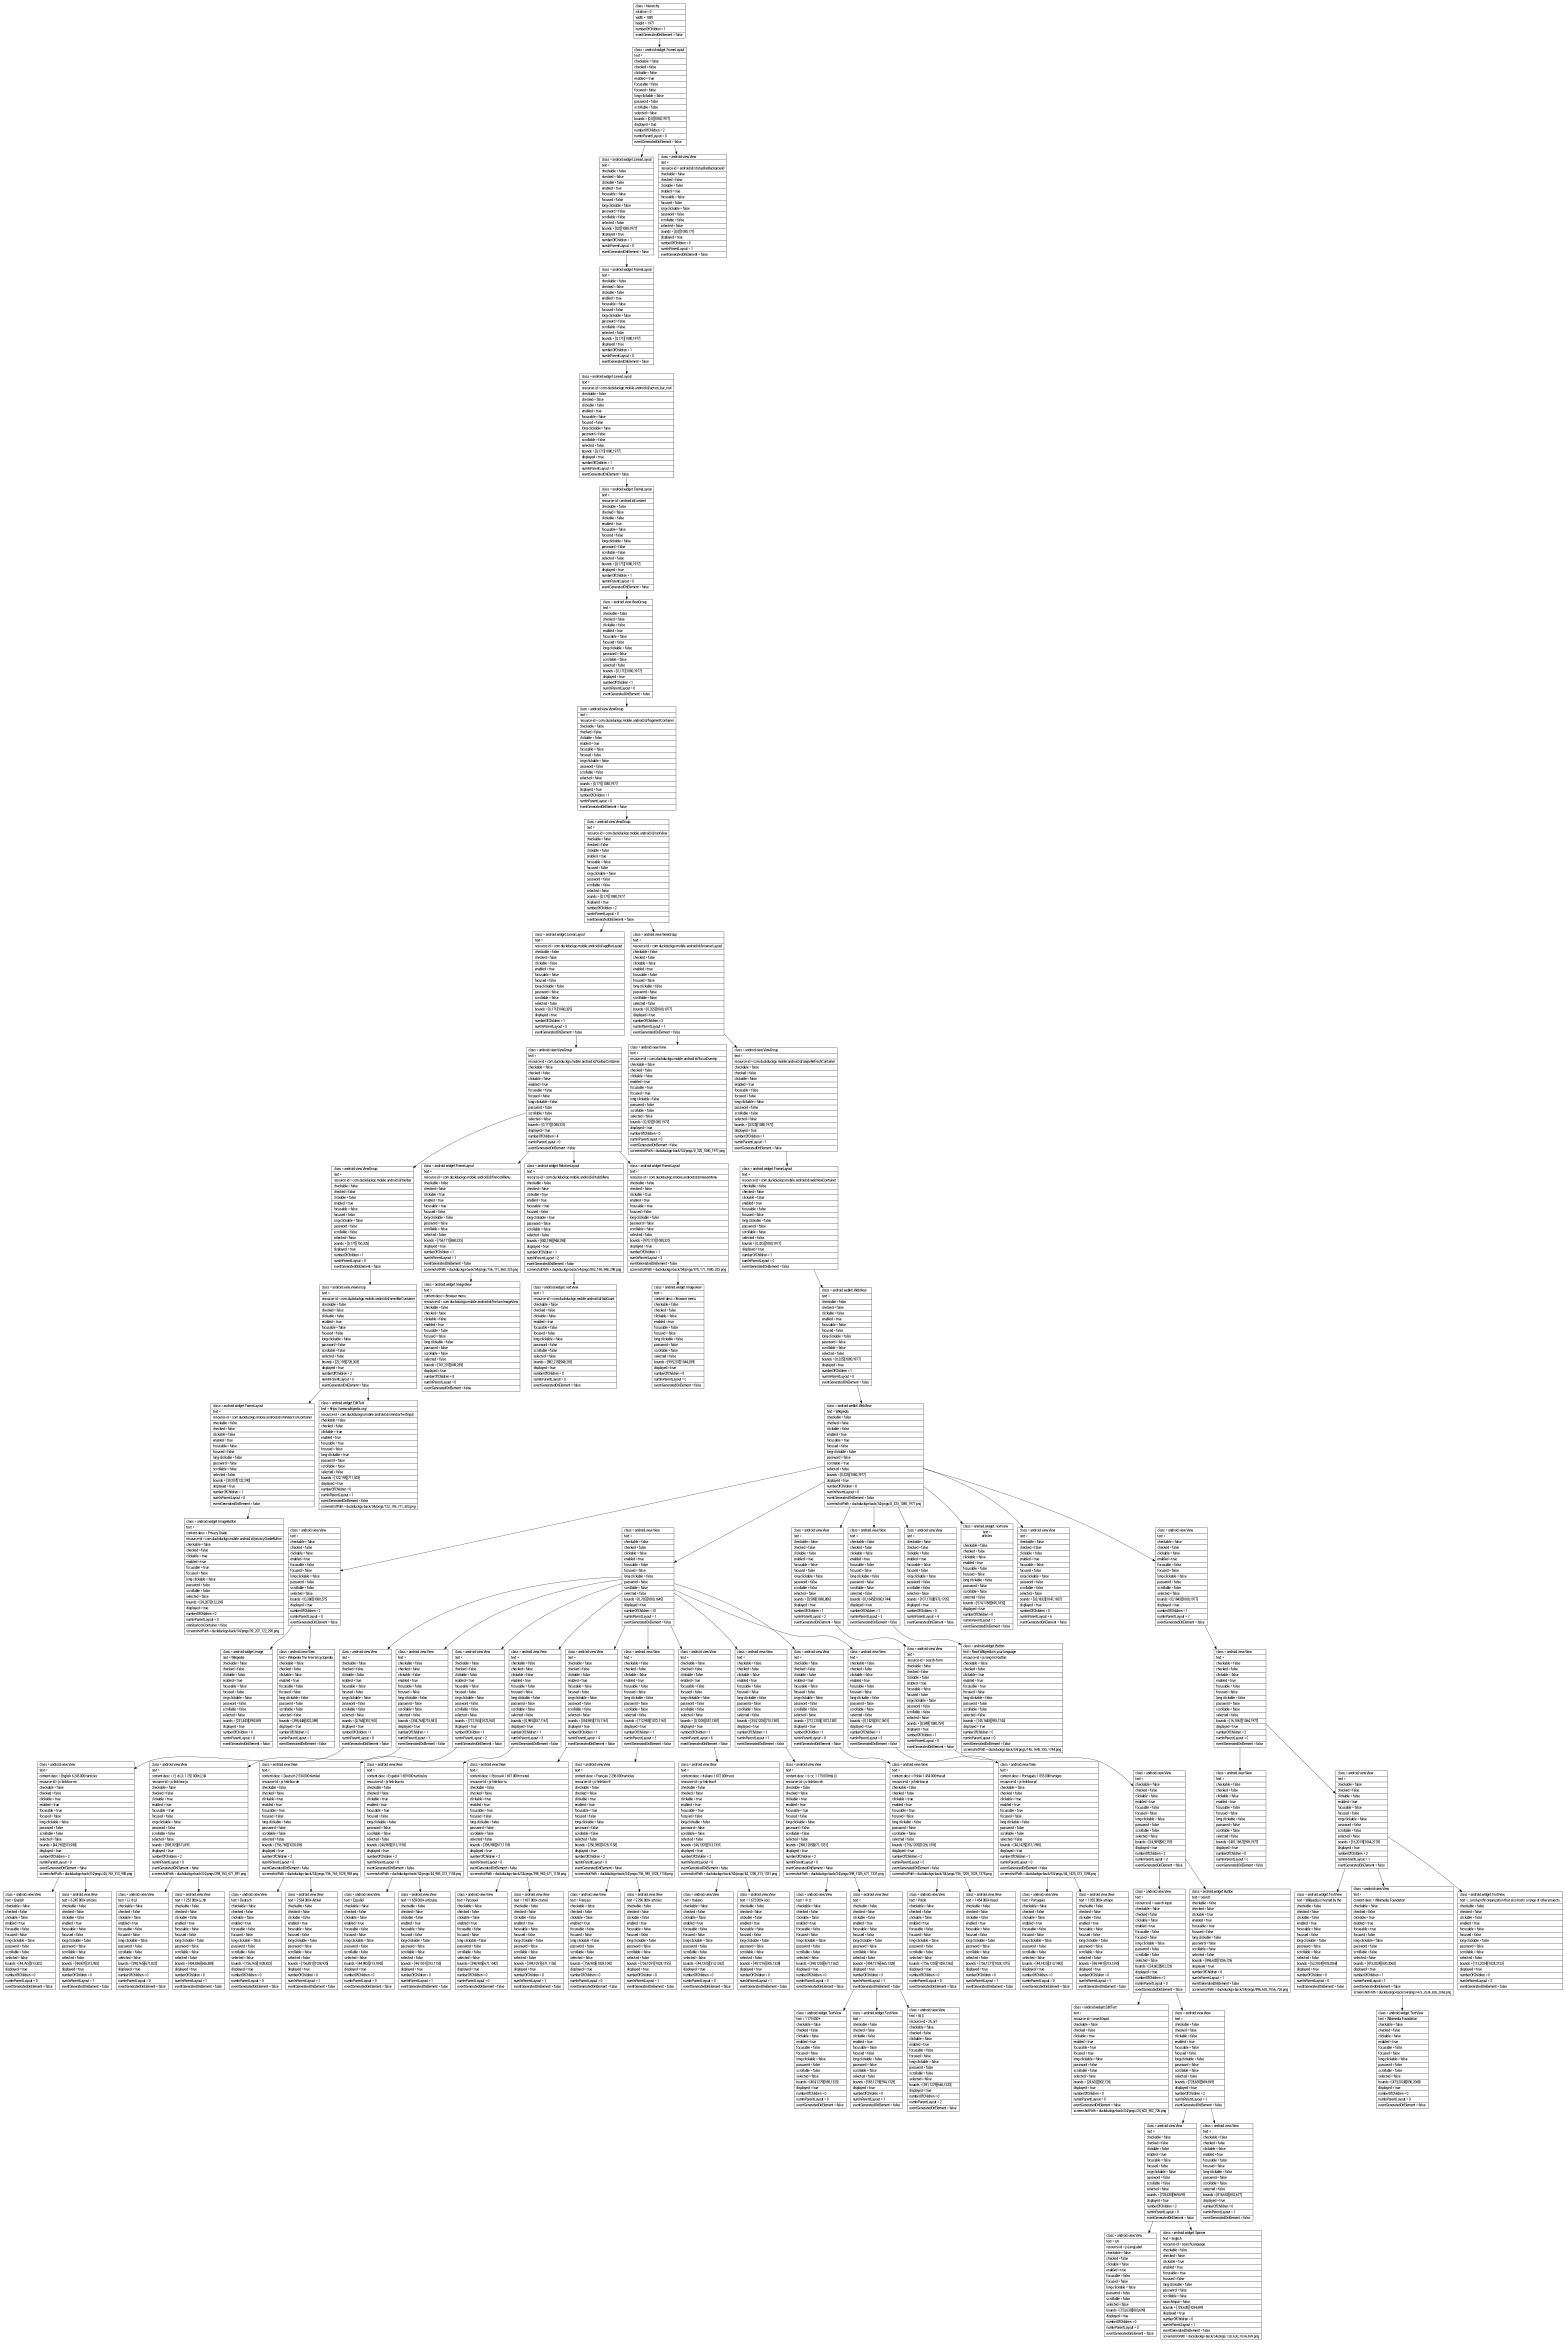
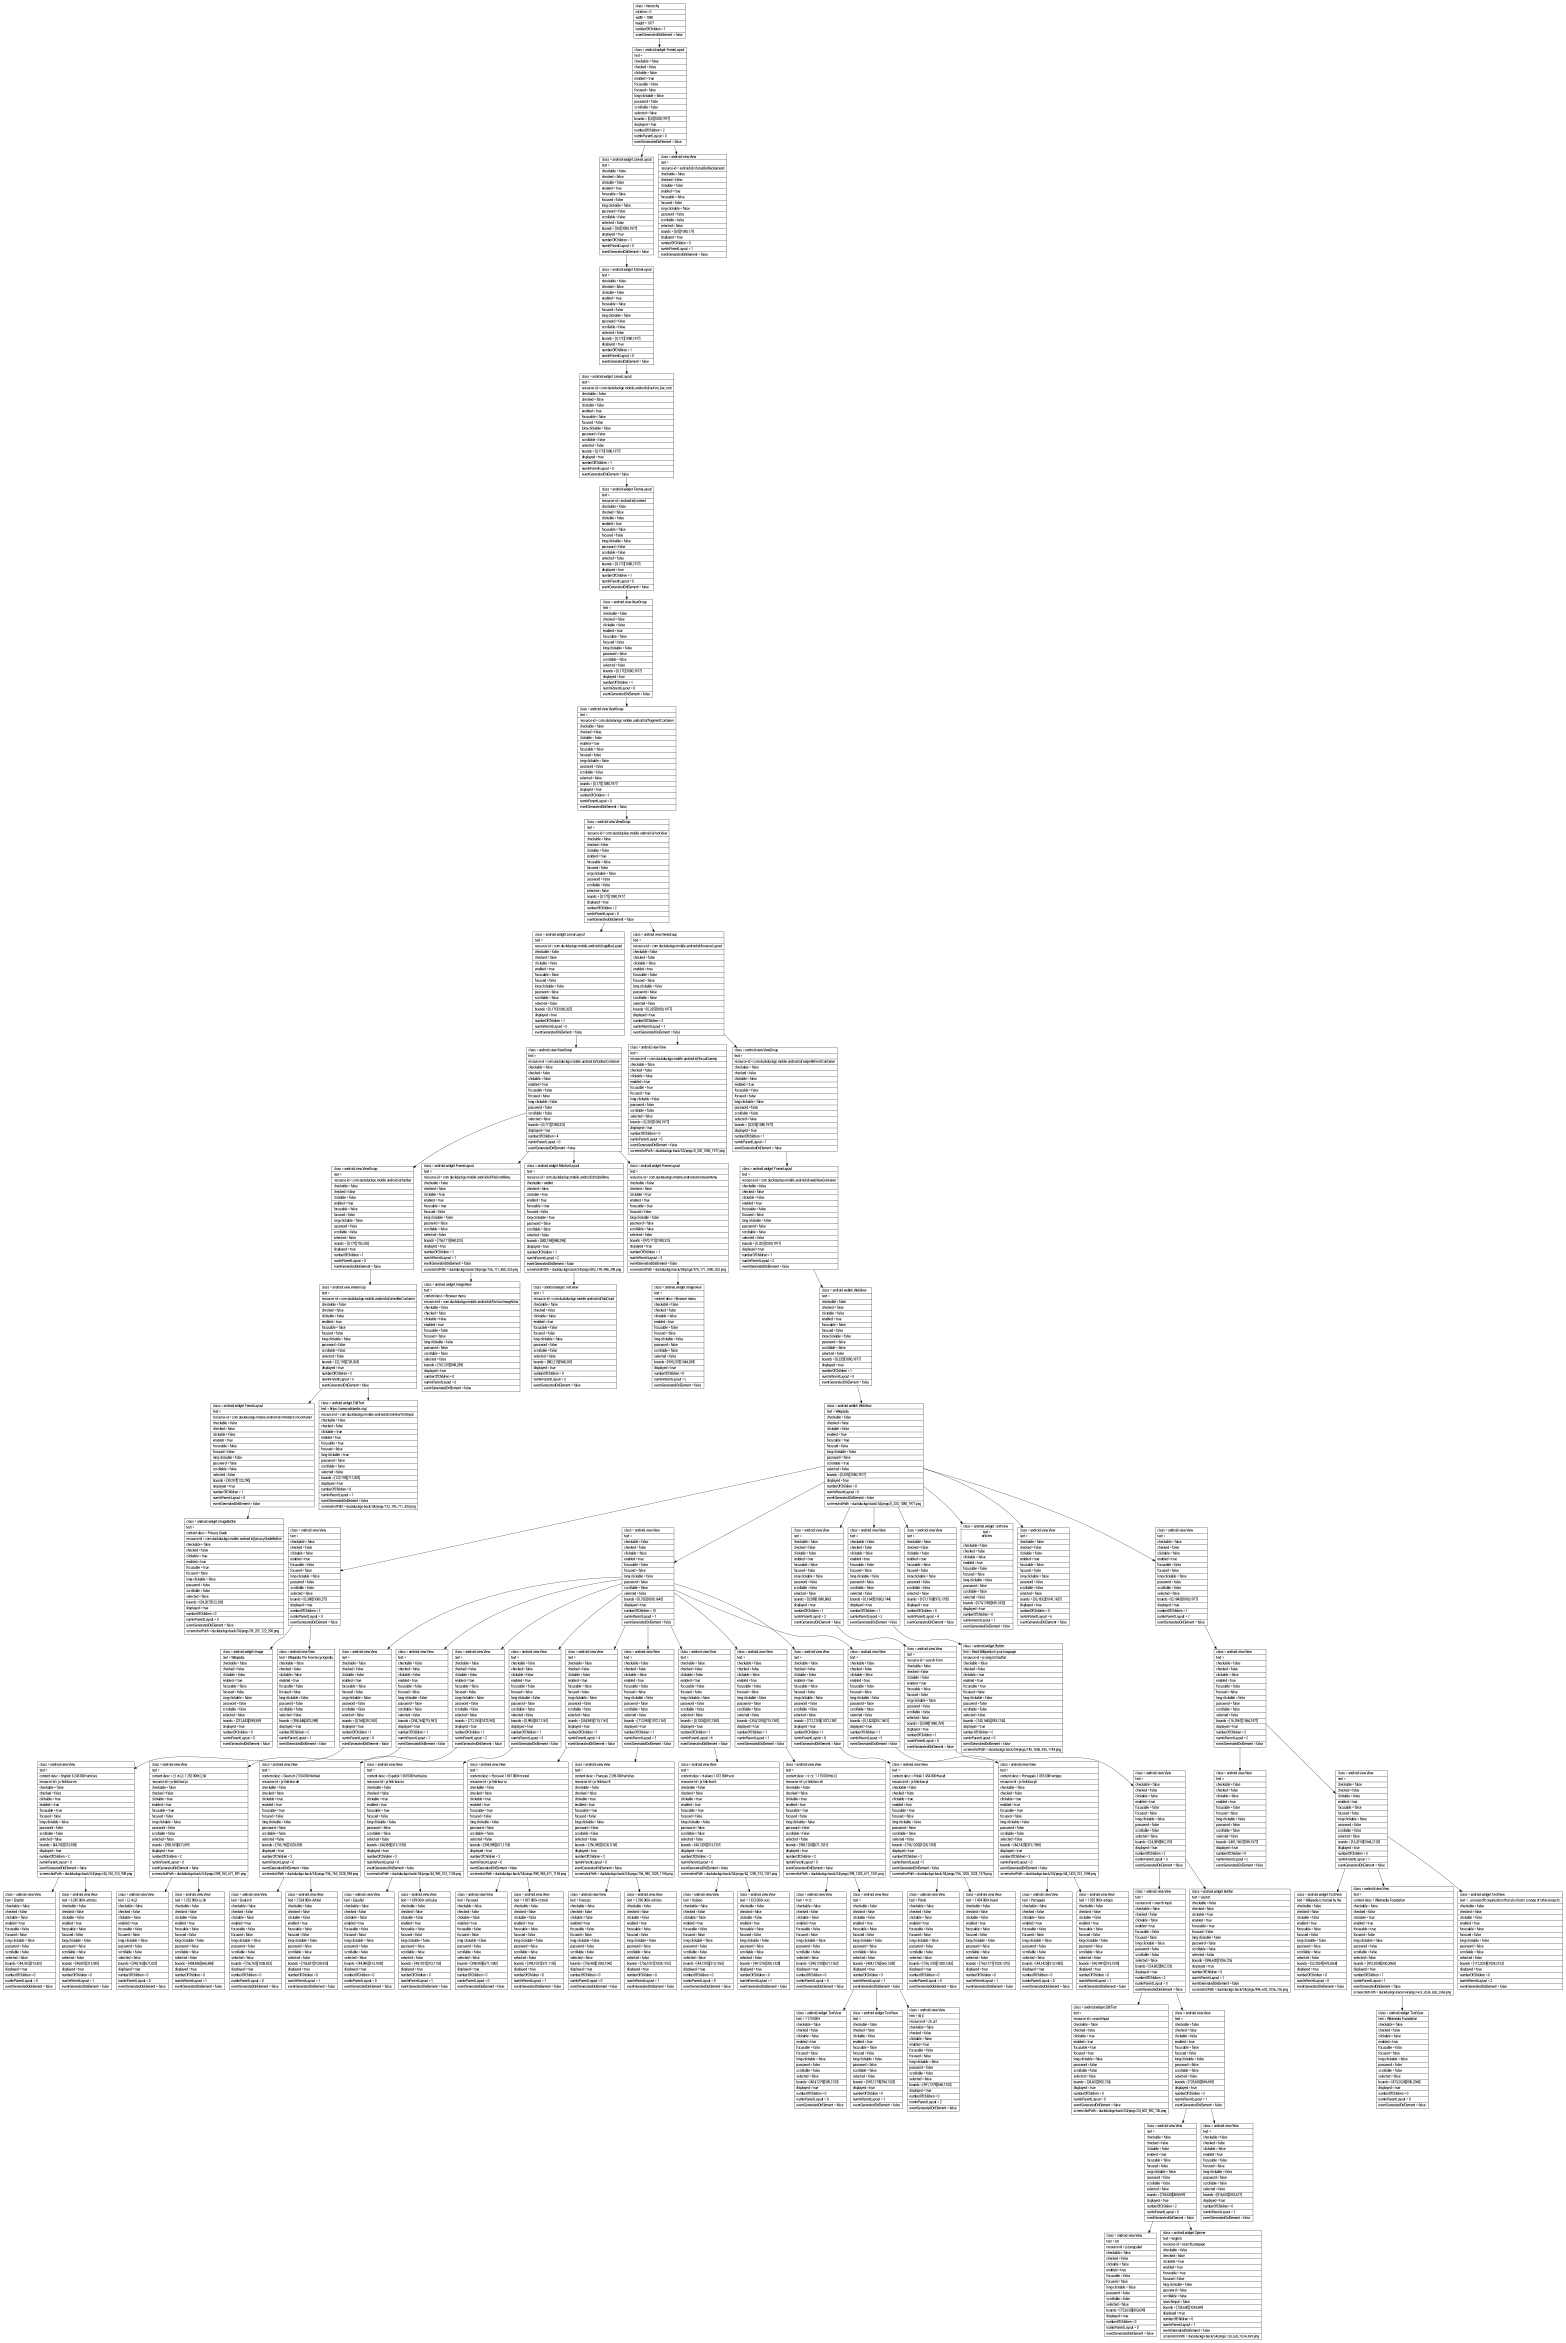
(539, 1183) -> (540, 1183)
(207, 1625) -> (210, 1625)
